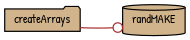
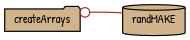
(97, 28) -> (106, 12)
